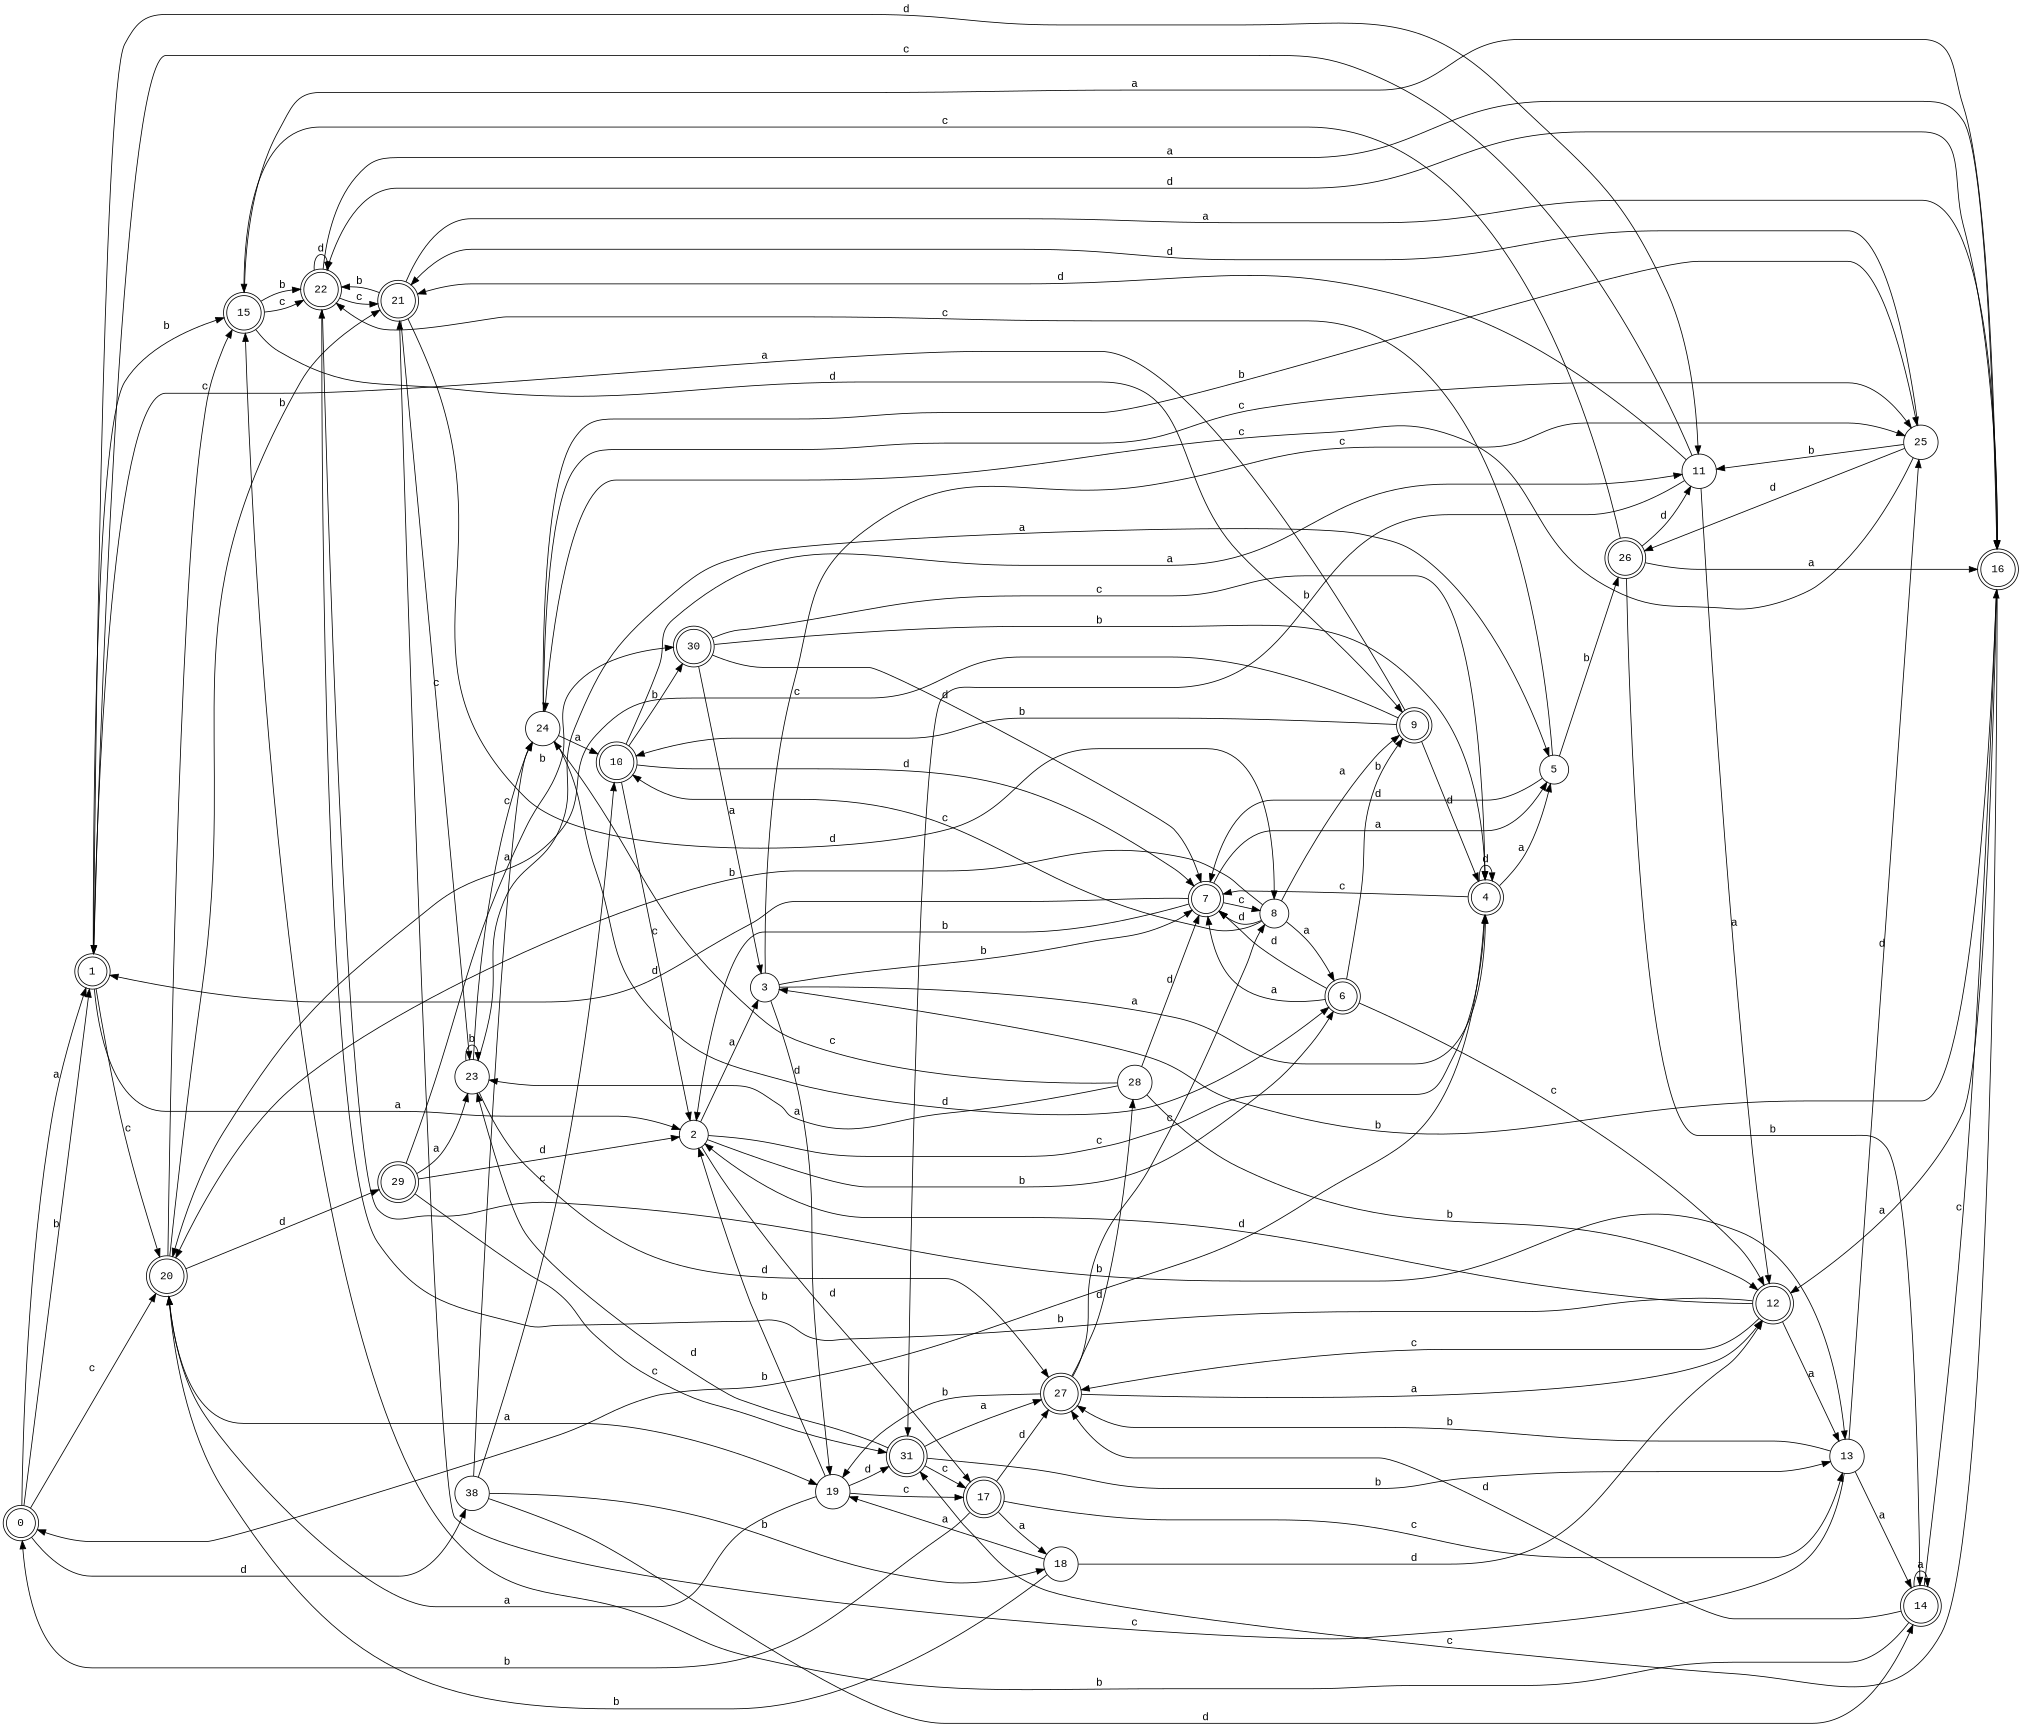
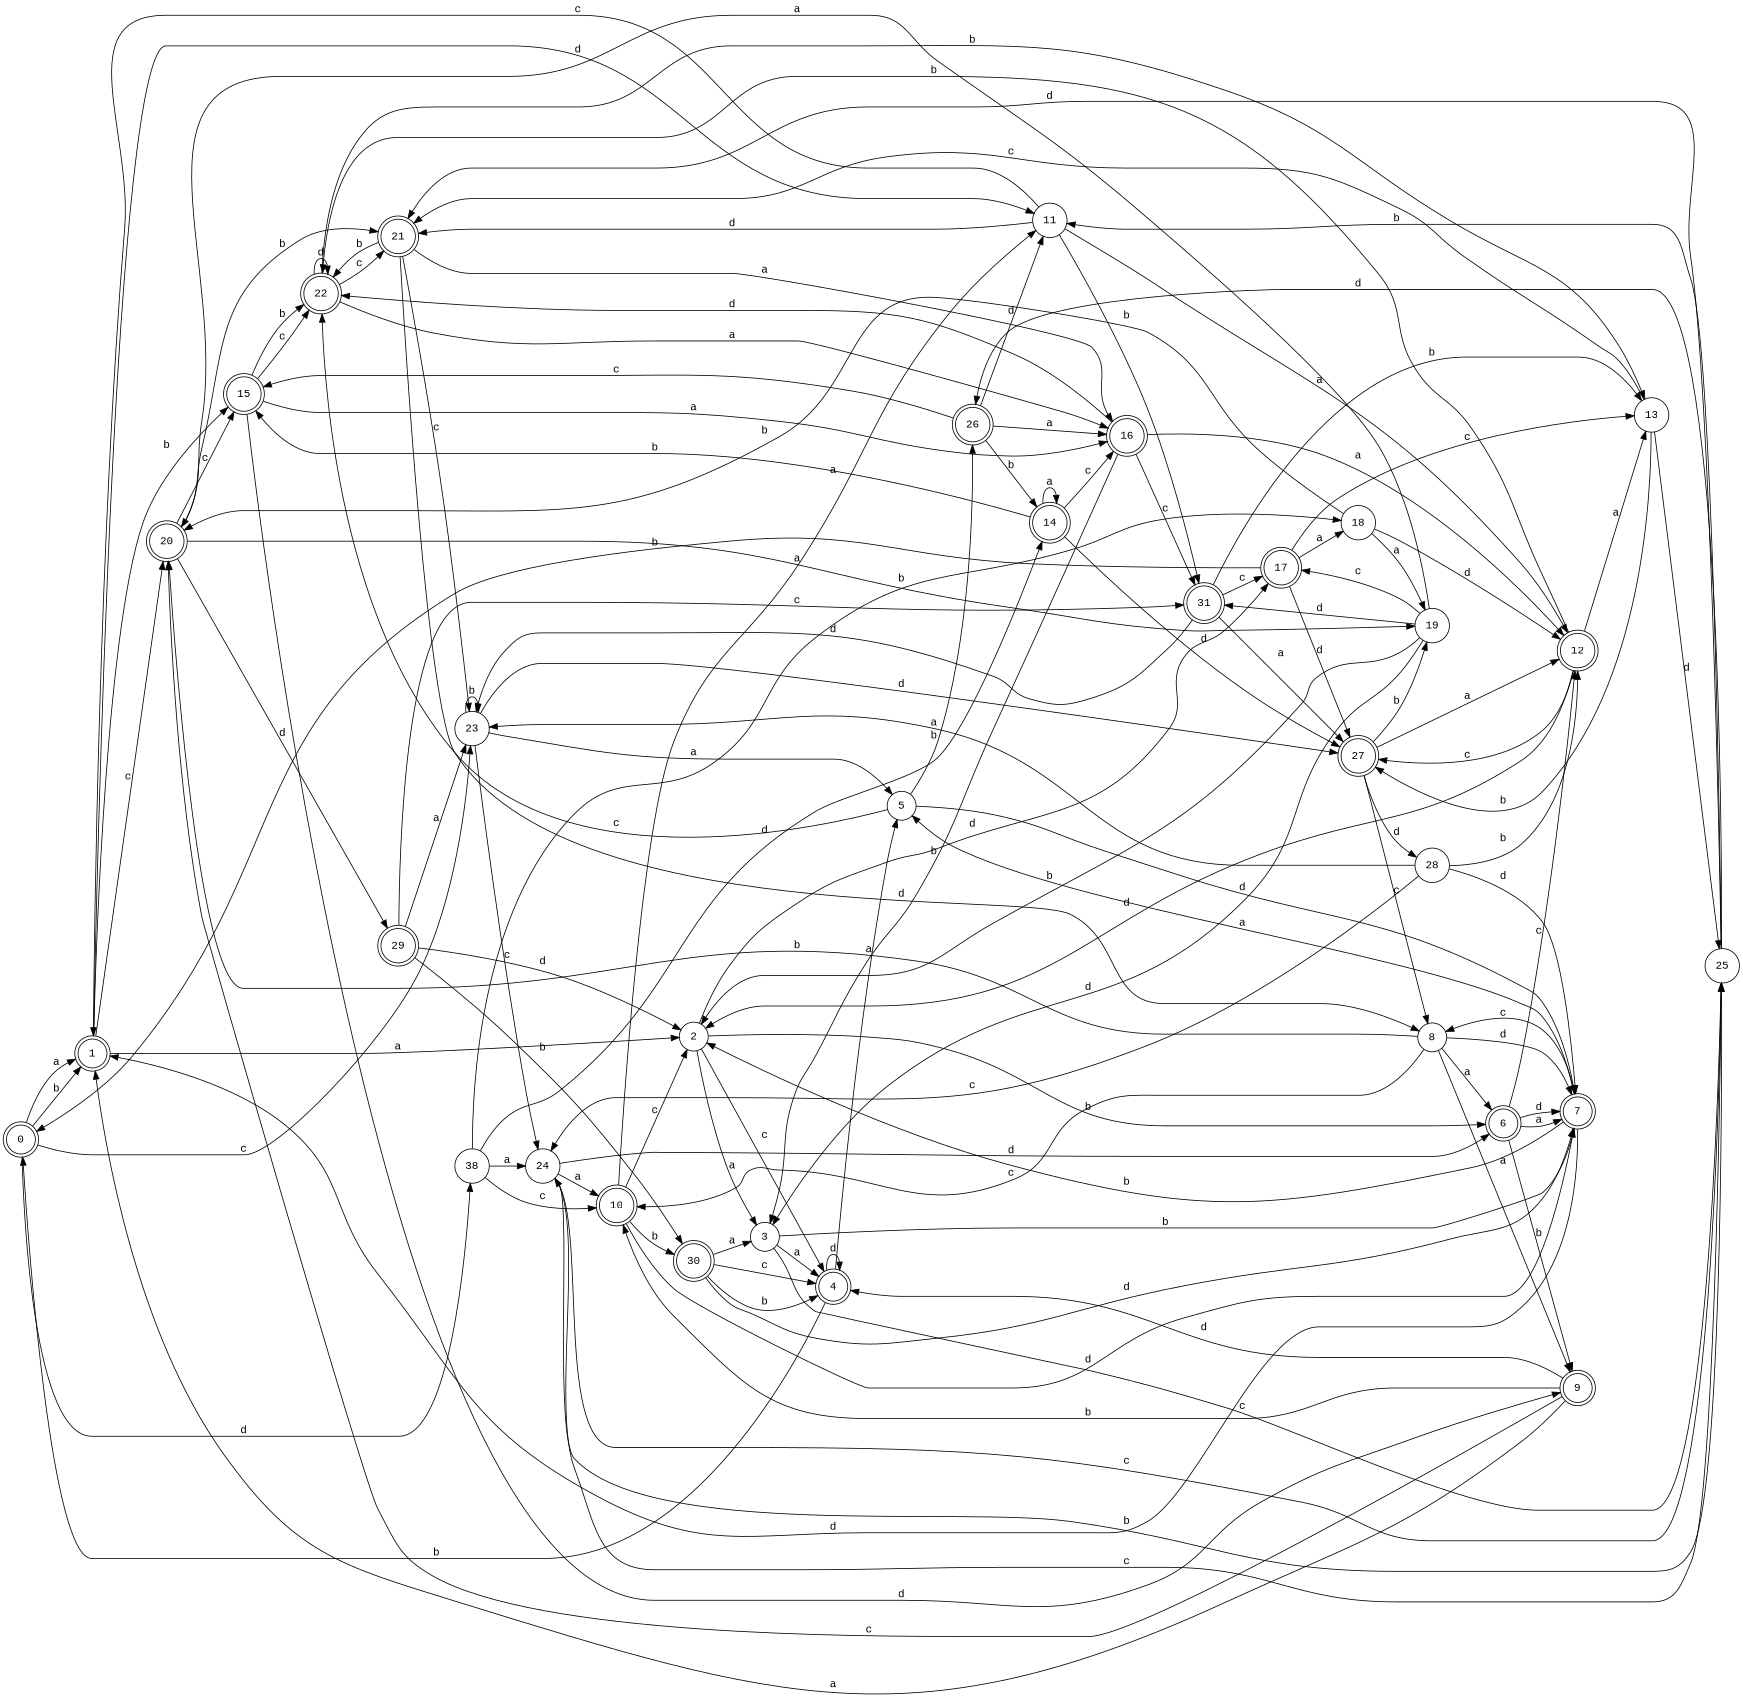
(1349, 893) -> none
(812, 1220) -> (1140, 974)
(91, 1404) -> (350, 1069)
(1882, 1526) -> none
